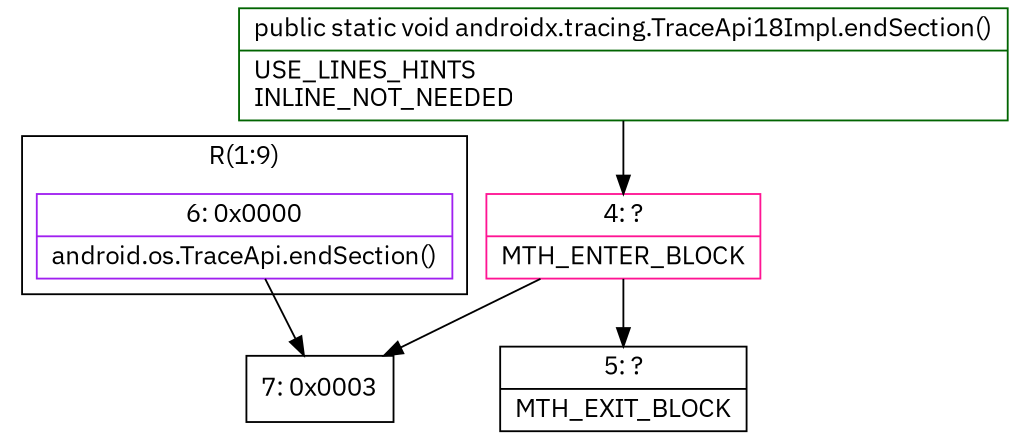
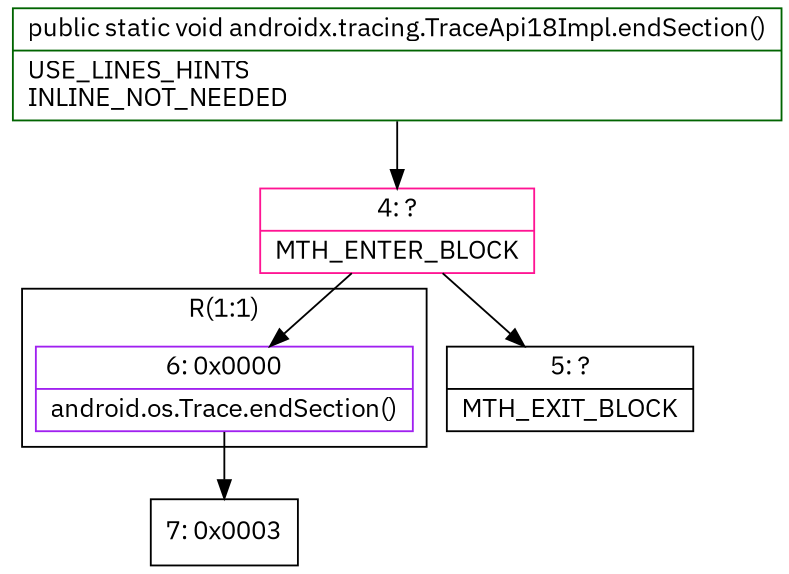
(245, 157) -> (224, 310)
(245, 257) -> (224, 409)
(471, 313) -> (318, 303)
